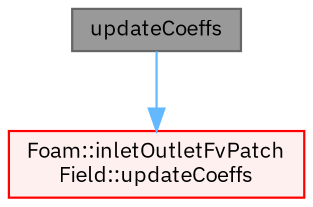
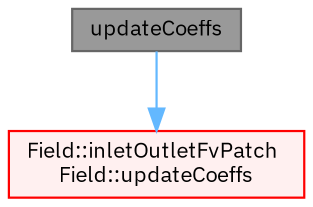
(157, 164) -> (157, 164)
